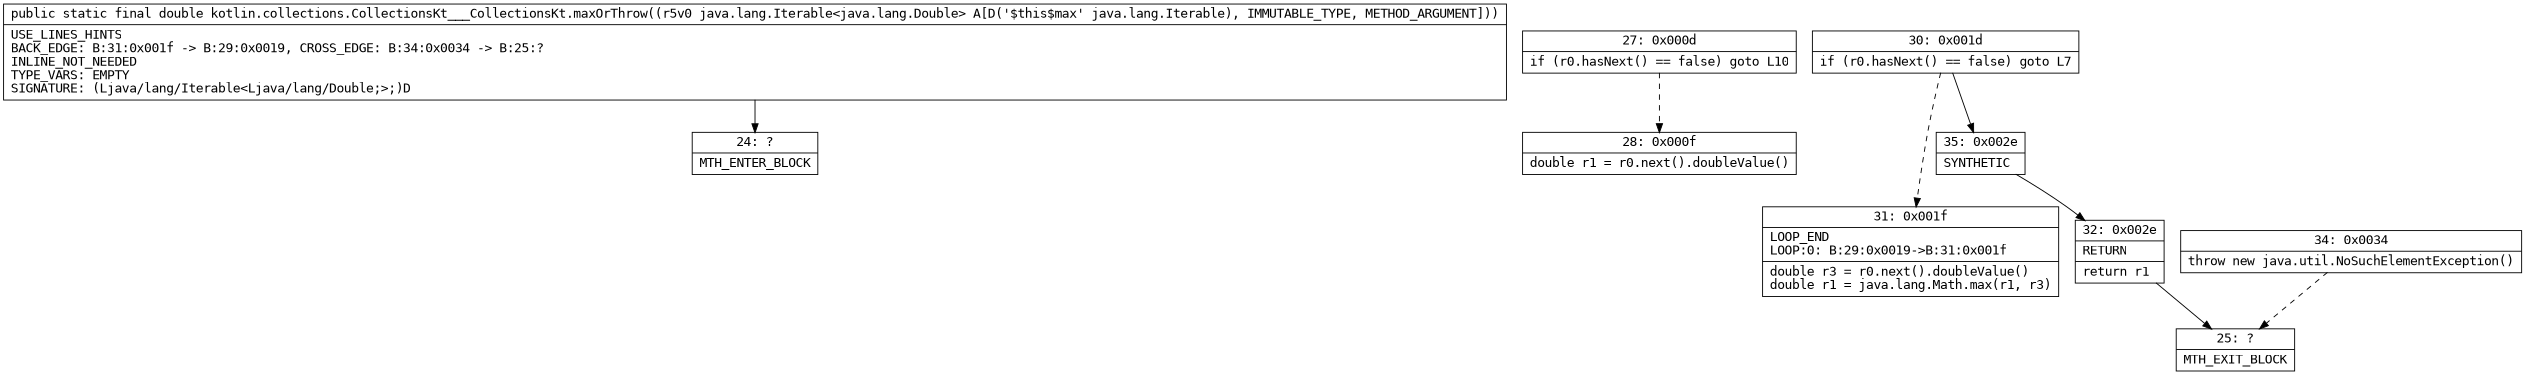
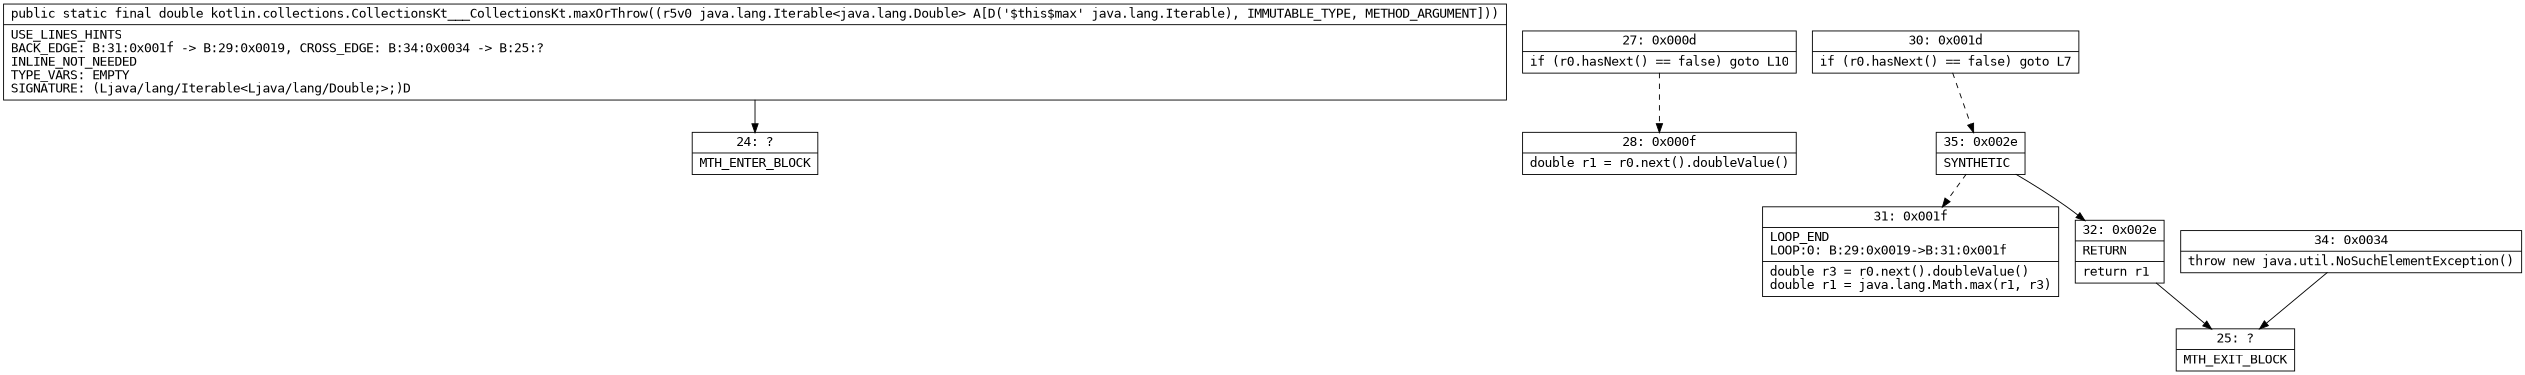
(1962, 98) -> (1962, 98)
(1927, 135) -> (1957, 187)
(2297, 298) -> (2297, 298)
